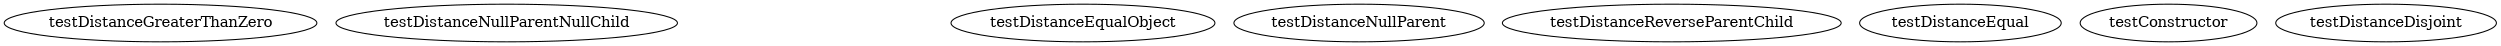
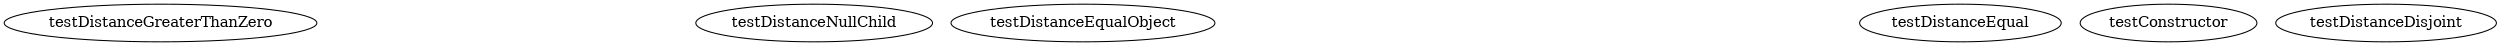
(507, 23) -> none
none -> (814, 23)
(1359, 23) -> none
(1672, 23) -> none
